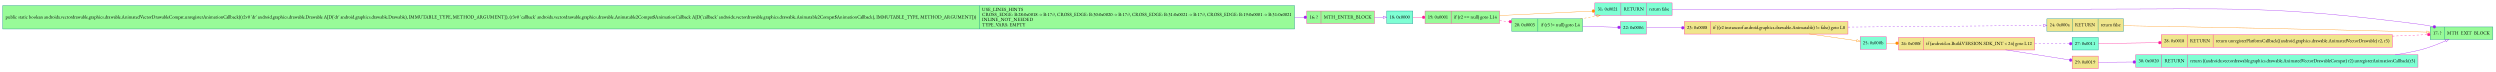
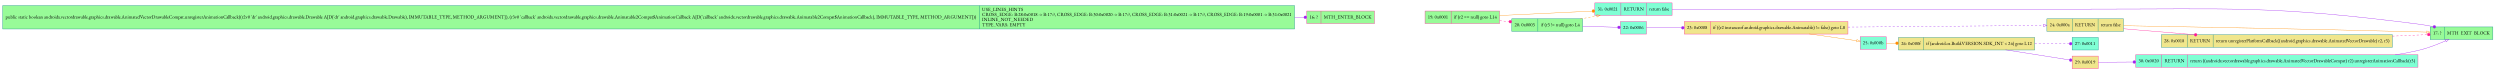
(1400, 17) -> none
(2277, 41) -> (2277, 41)
(2128, 43) -> (2159, 32)
(1967, 44) -> (1967, 44)
